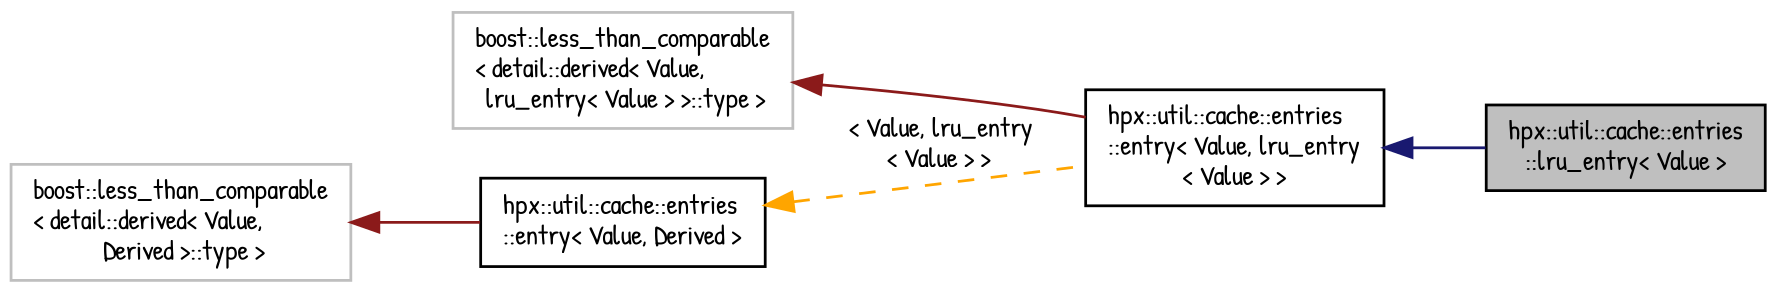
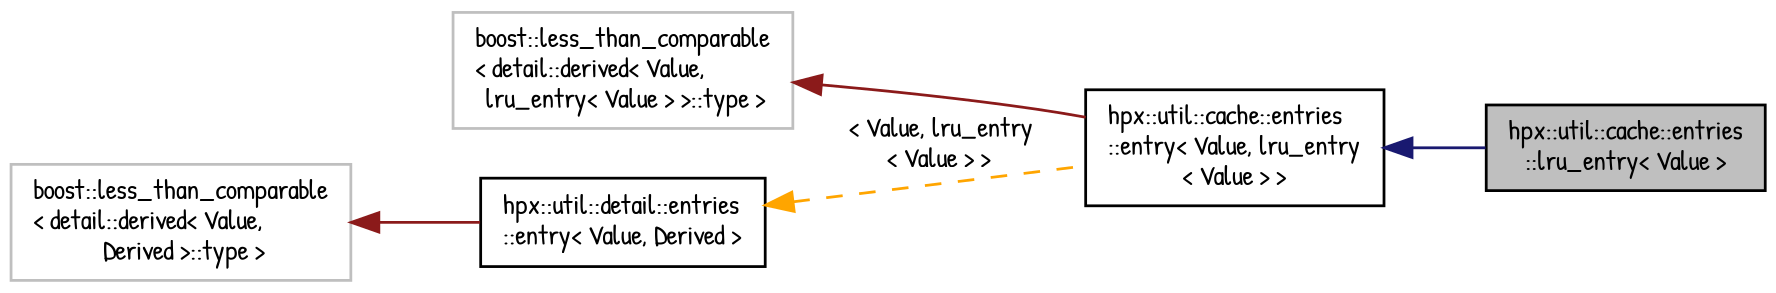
(623, 222) -> (623, 222)
